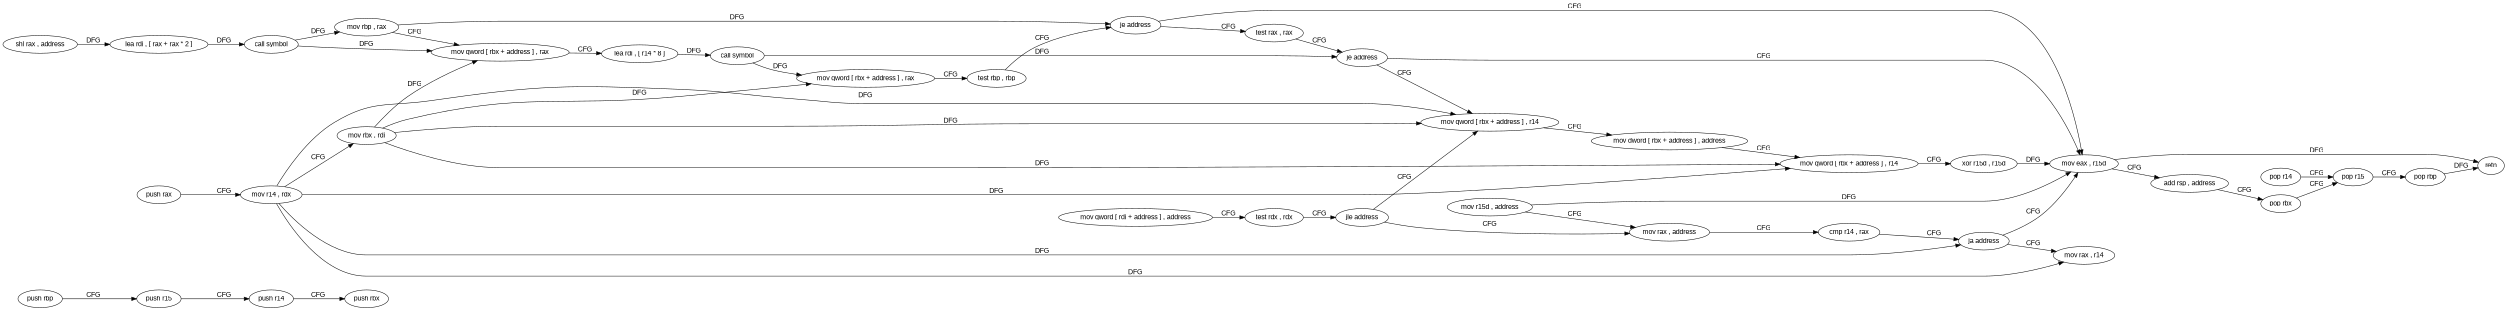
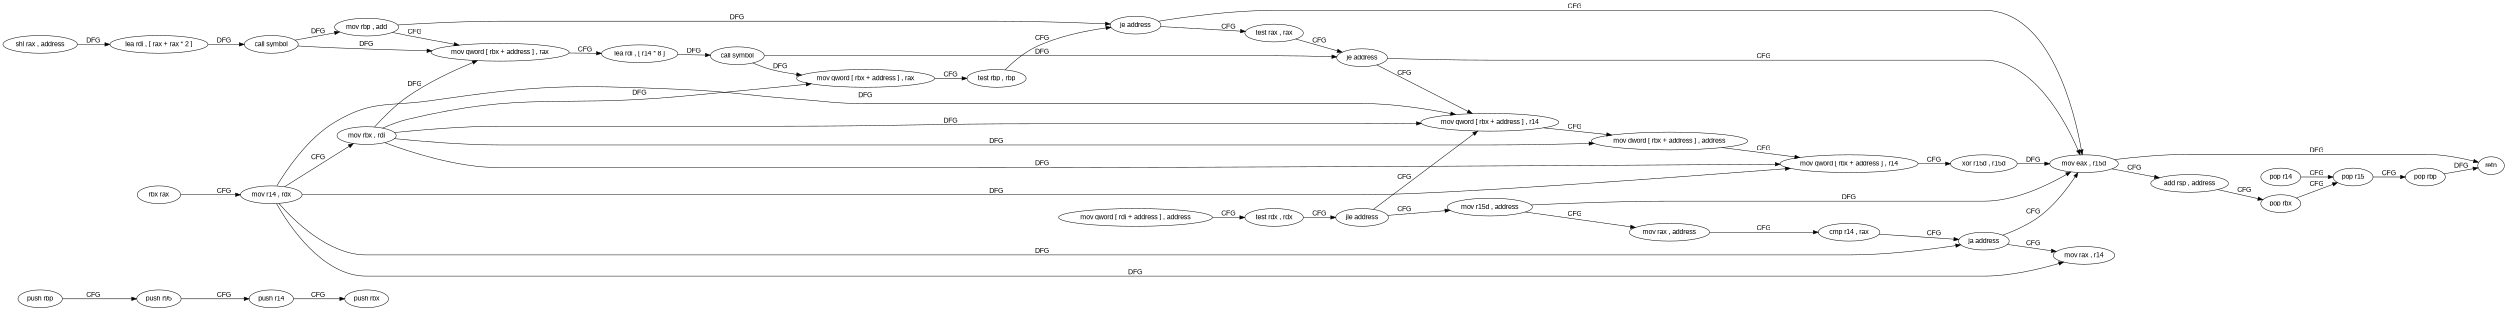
(367, 27) -> (367, 27)
none -> (992, 145)
(159, 195) -> (159, 195)
(1504, 233) -> (1416, 213)
(159, 299) -> (159, 299)
